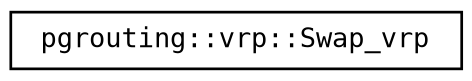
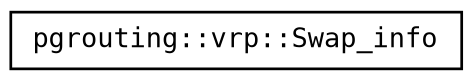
(236, 40) -> (236, 40)
